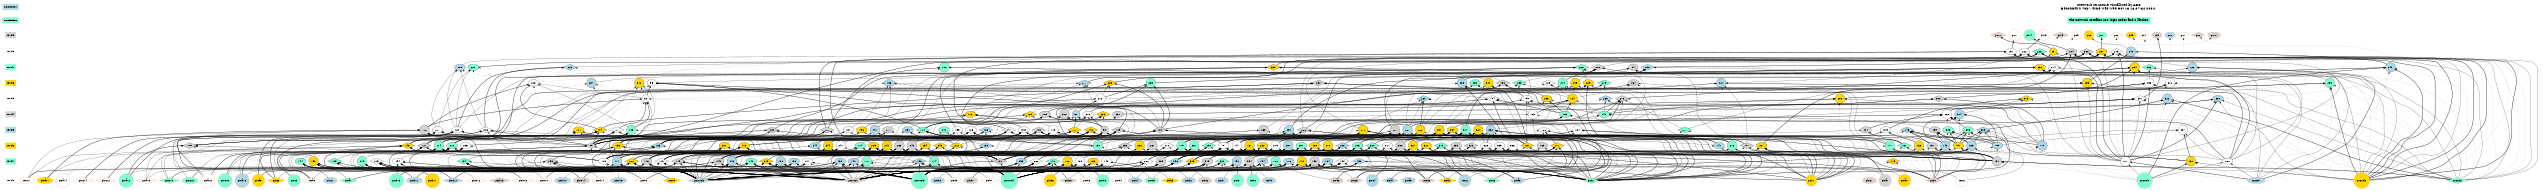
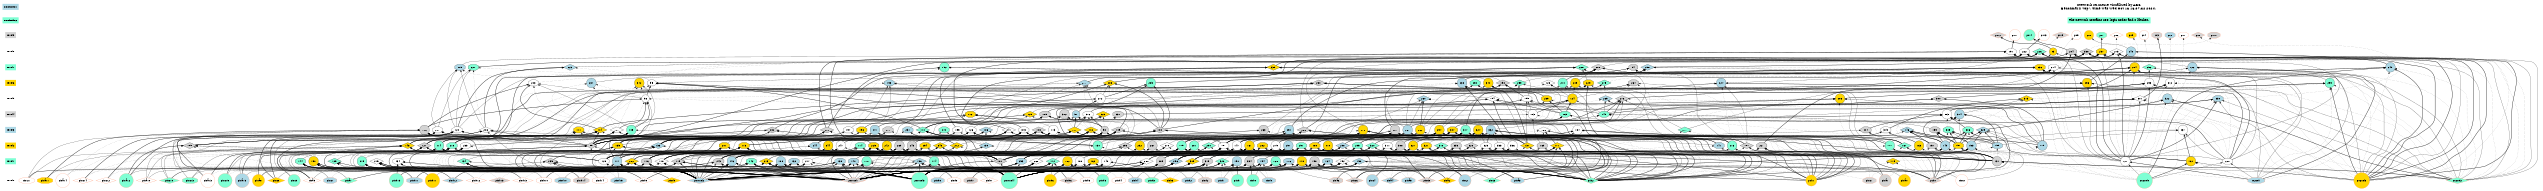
(1762, 146) -> (1762, 146)
